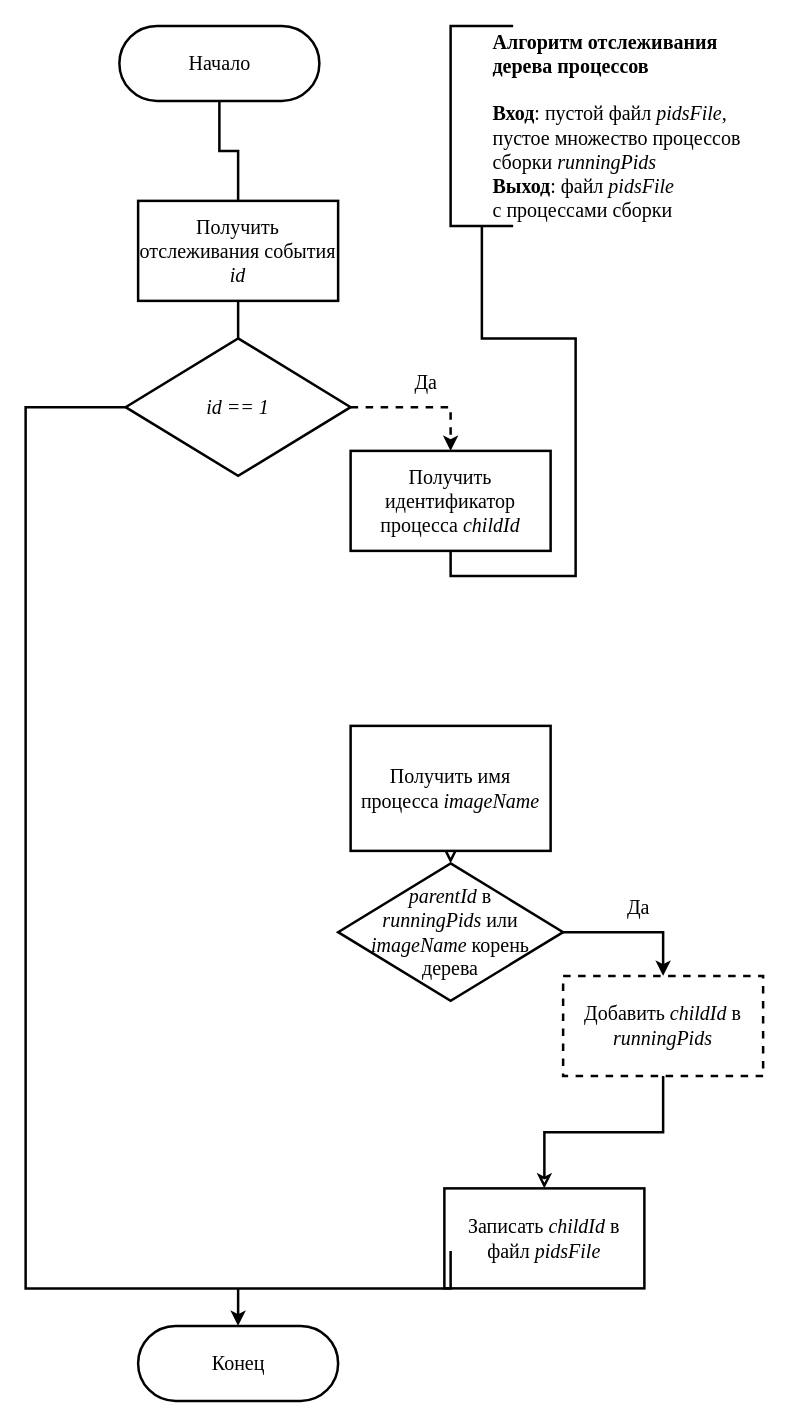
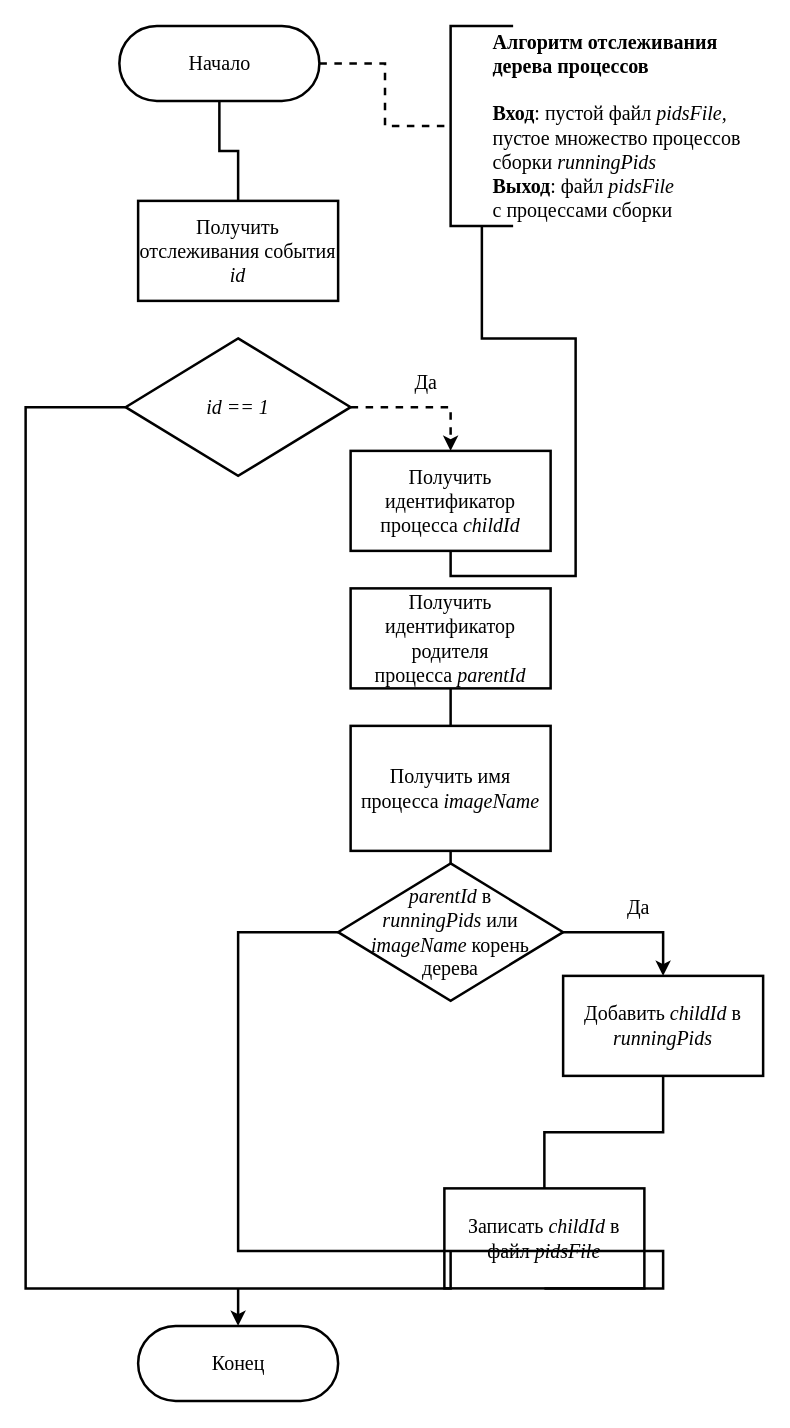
none -> (385, 91)
(238, 319) -> none
none -> (451, 638)
none -> (451, 706)
(451, 851) -> (451, 855)
(663, 1026) -> (663, 1026)
(544, 1176) -> (544, 1180)
none -> (269, 1251)
